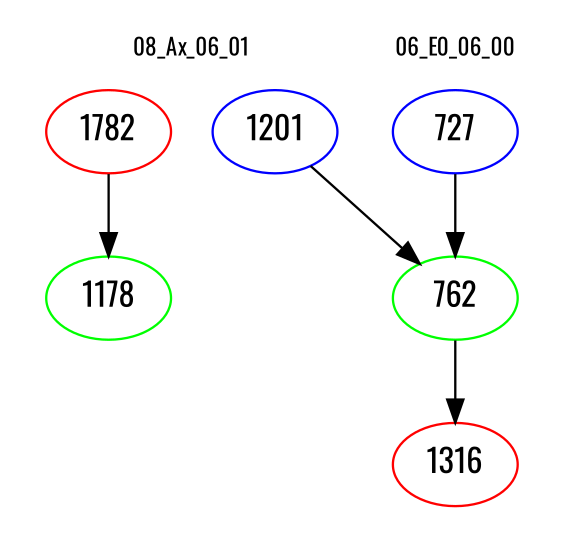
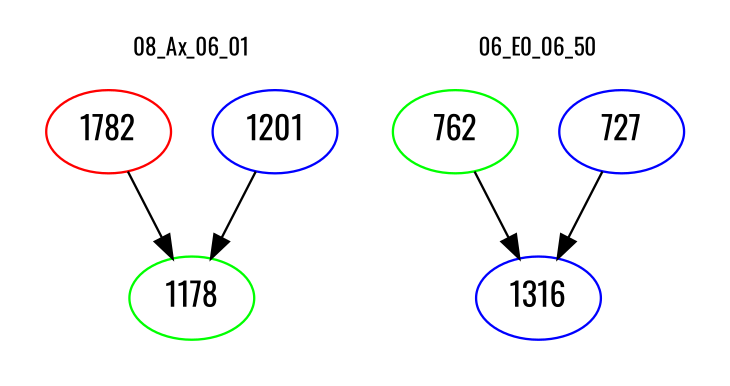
(455, 50) -> (538, 50)
(340, 193) -> (239, 205)
(455, 204) -> (585, 205)
(455, 465) -> (538, 298)
